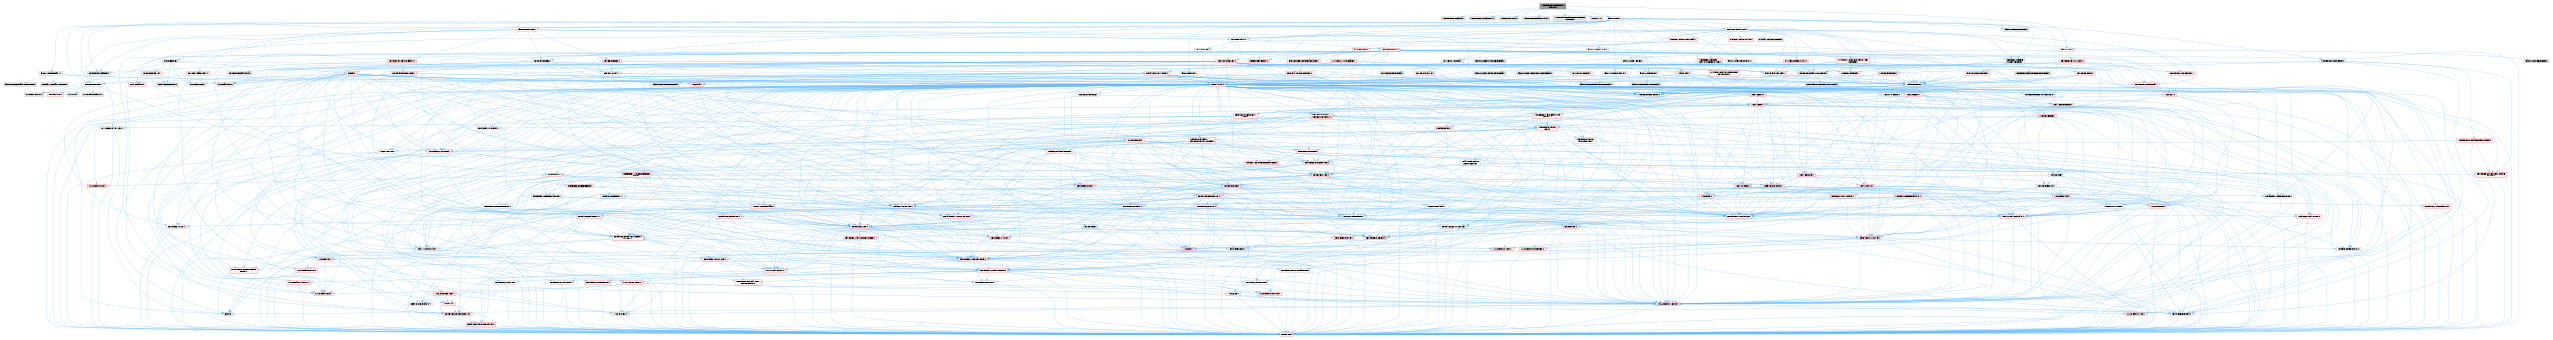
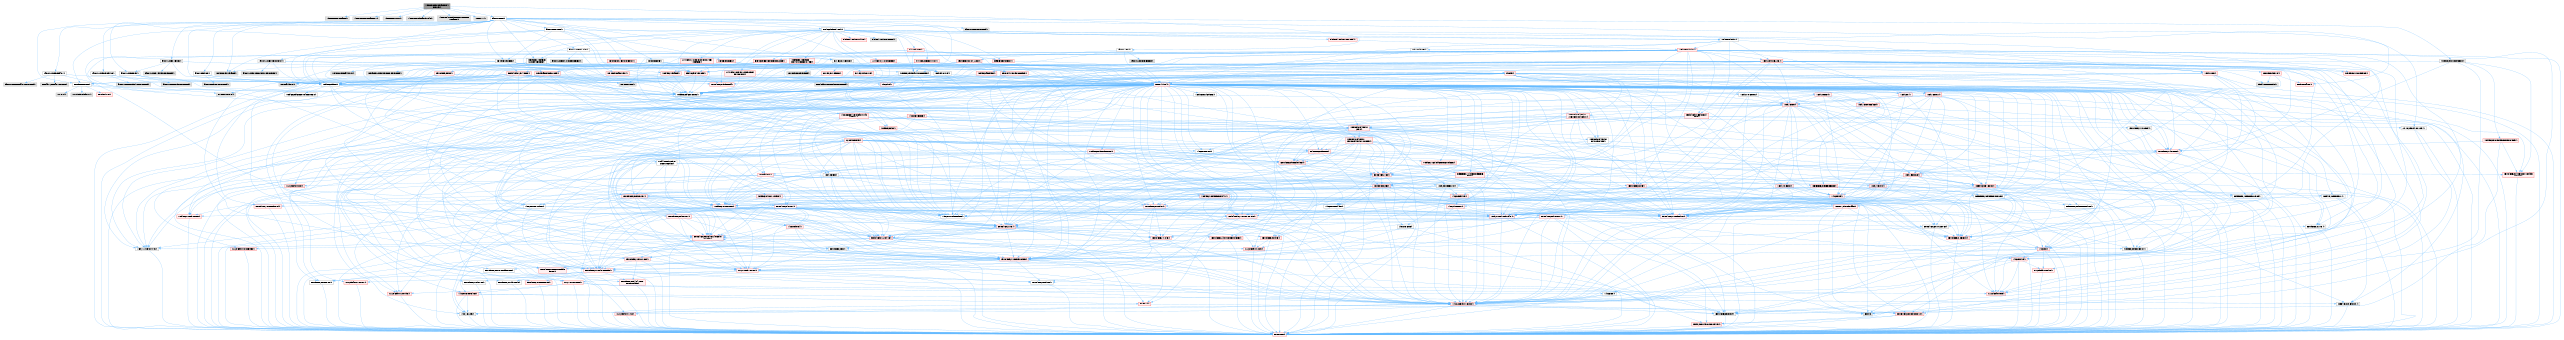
(1977, 73) -> none
